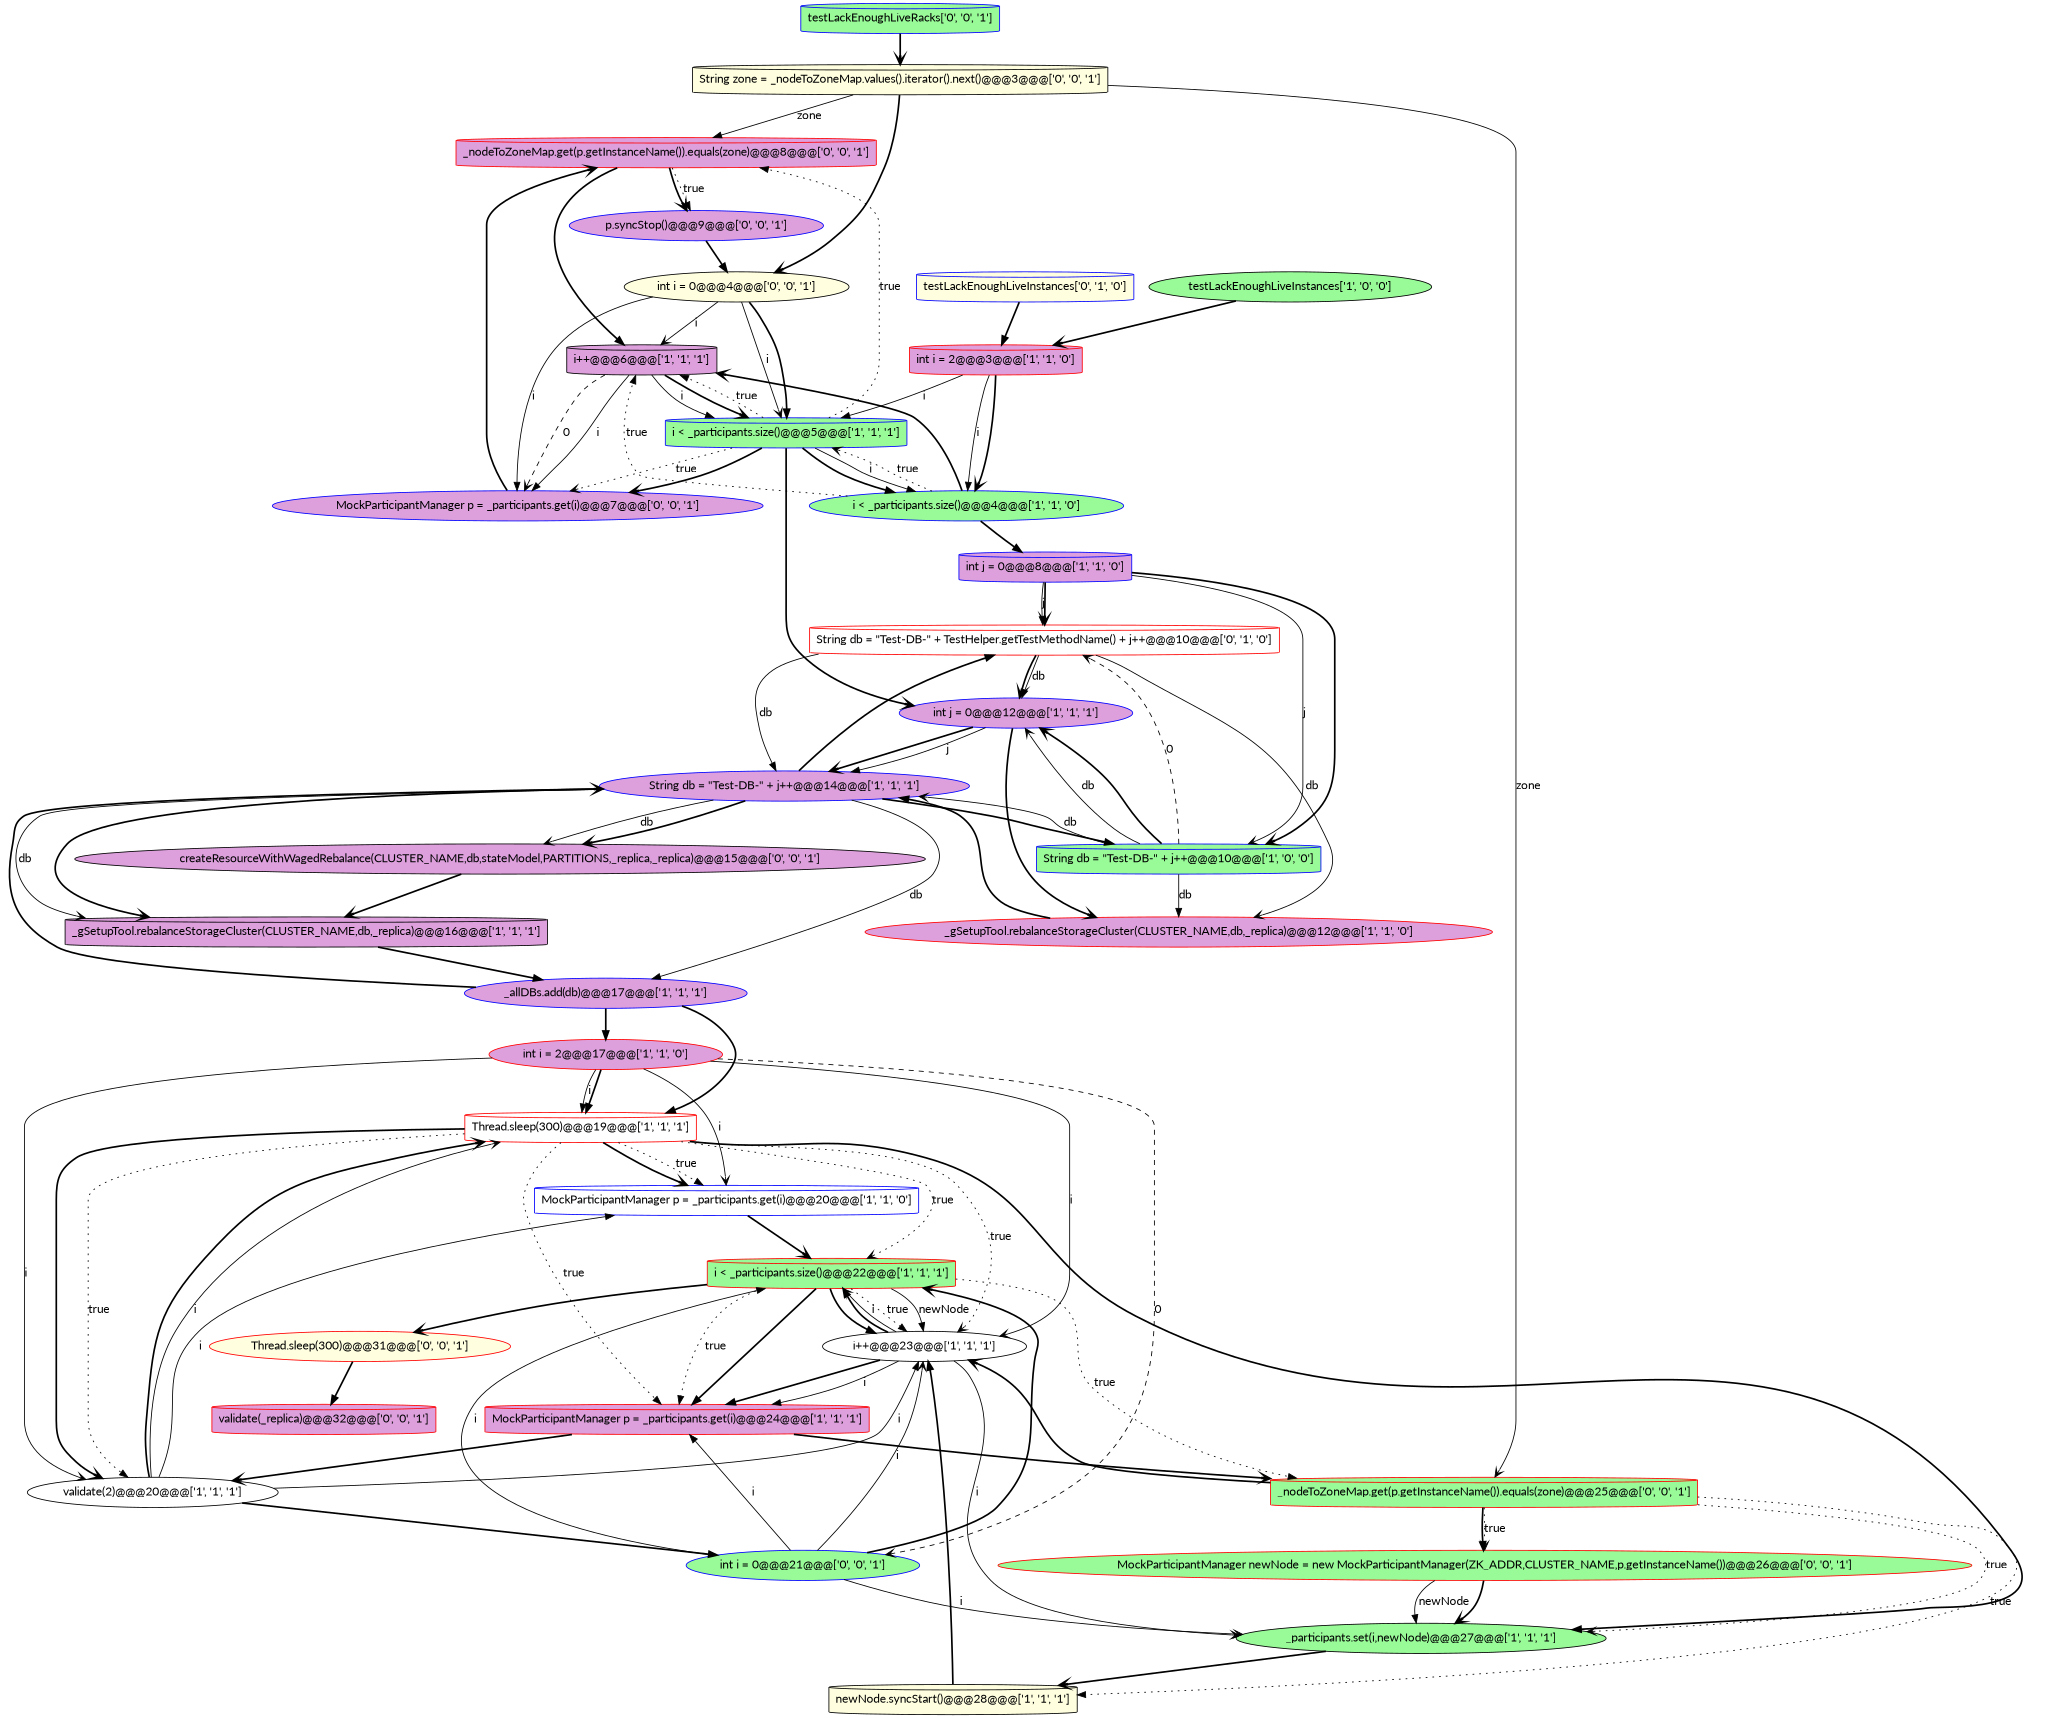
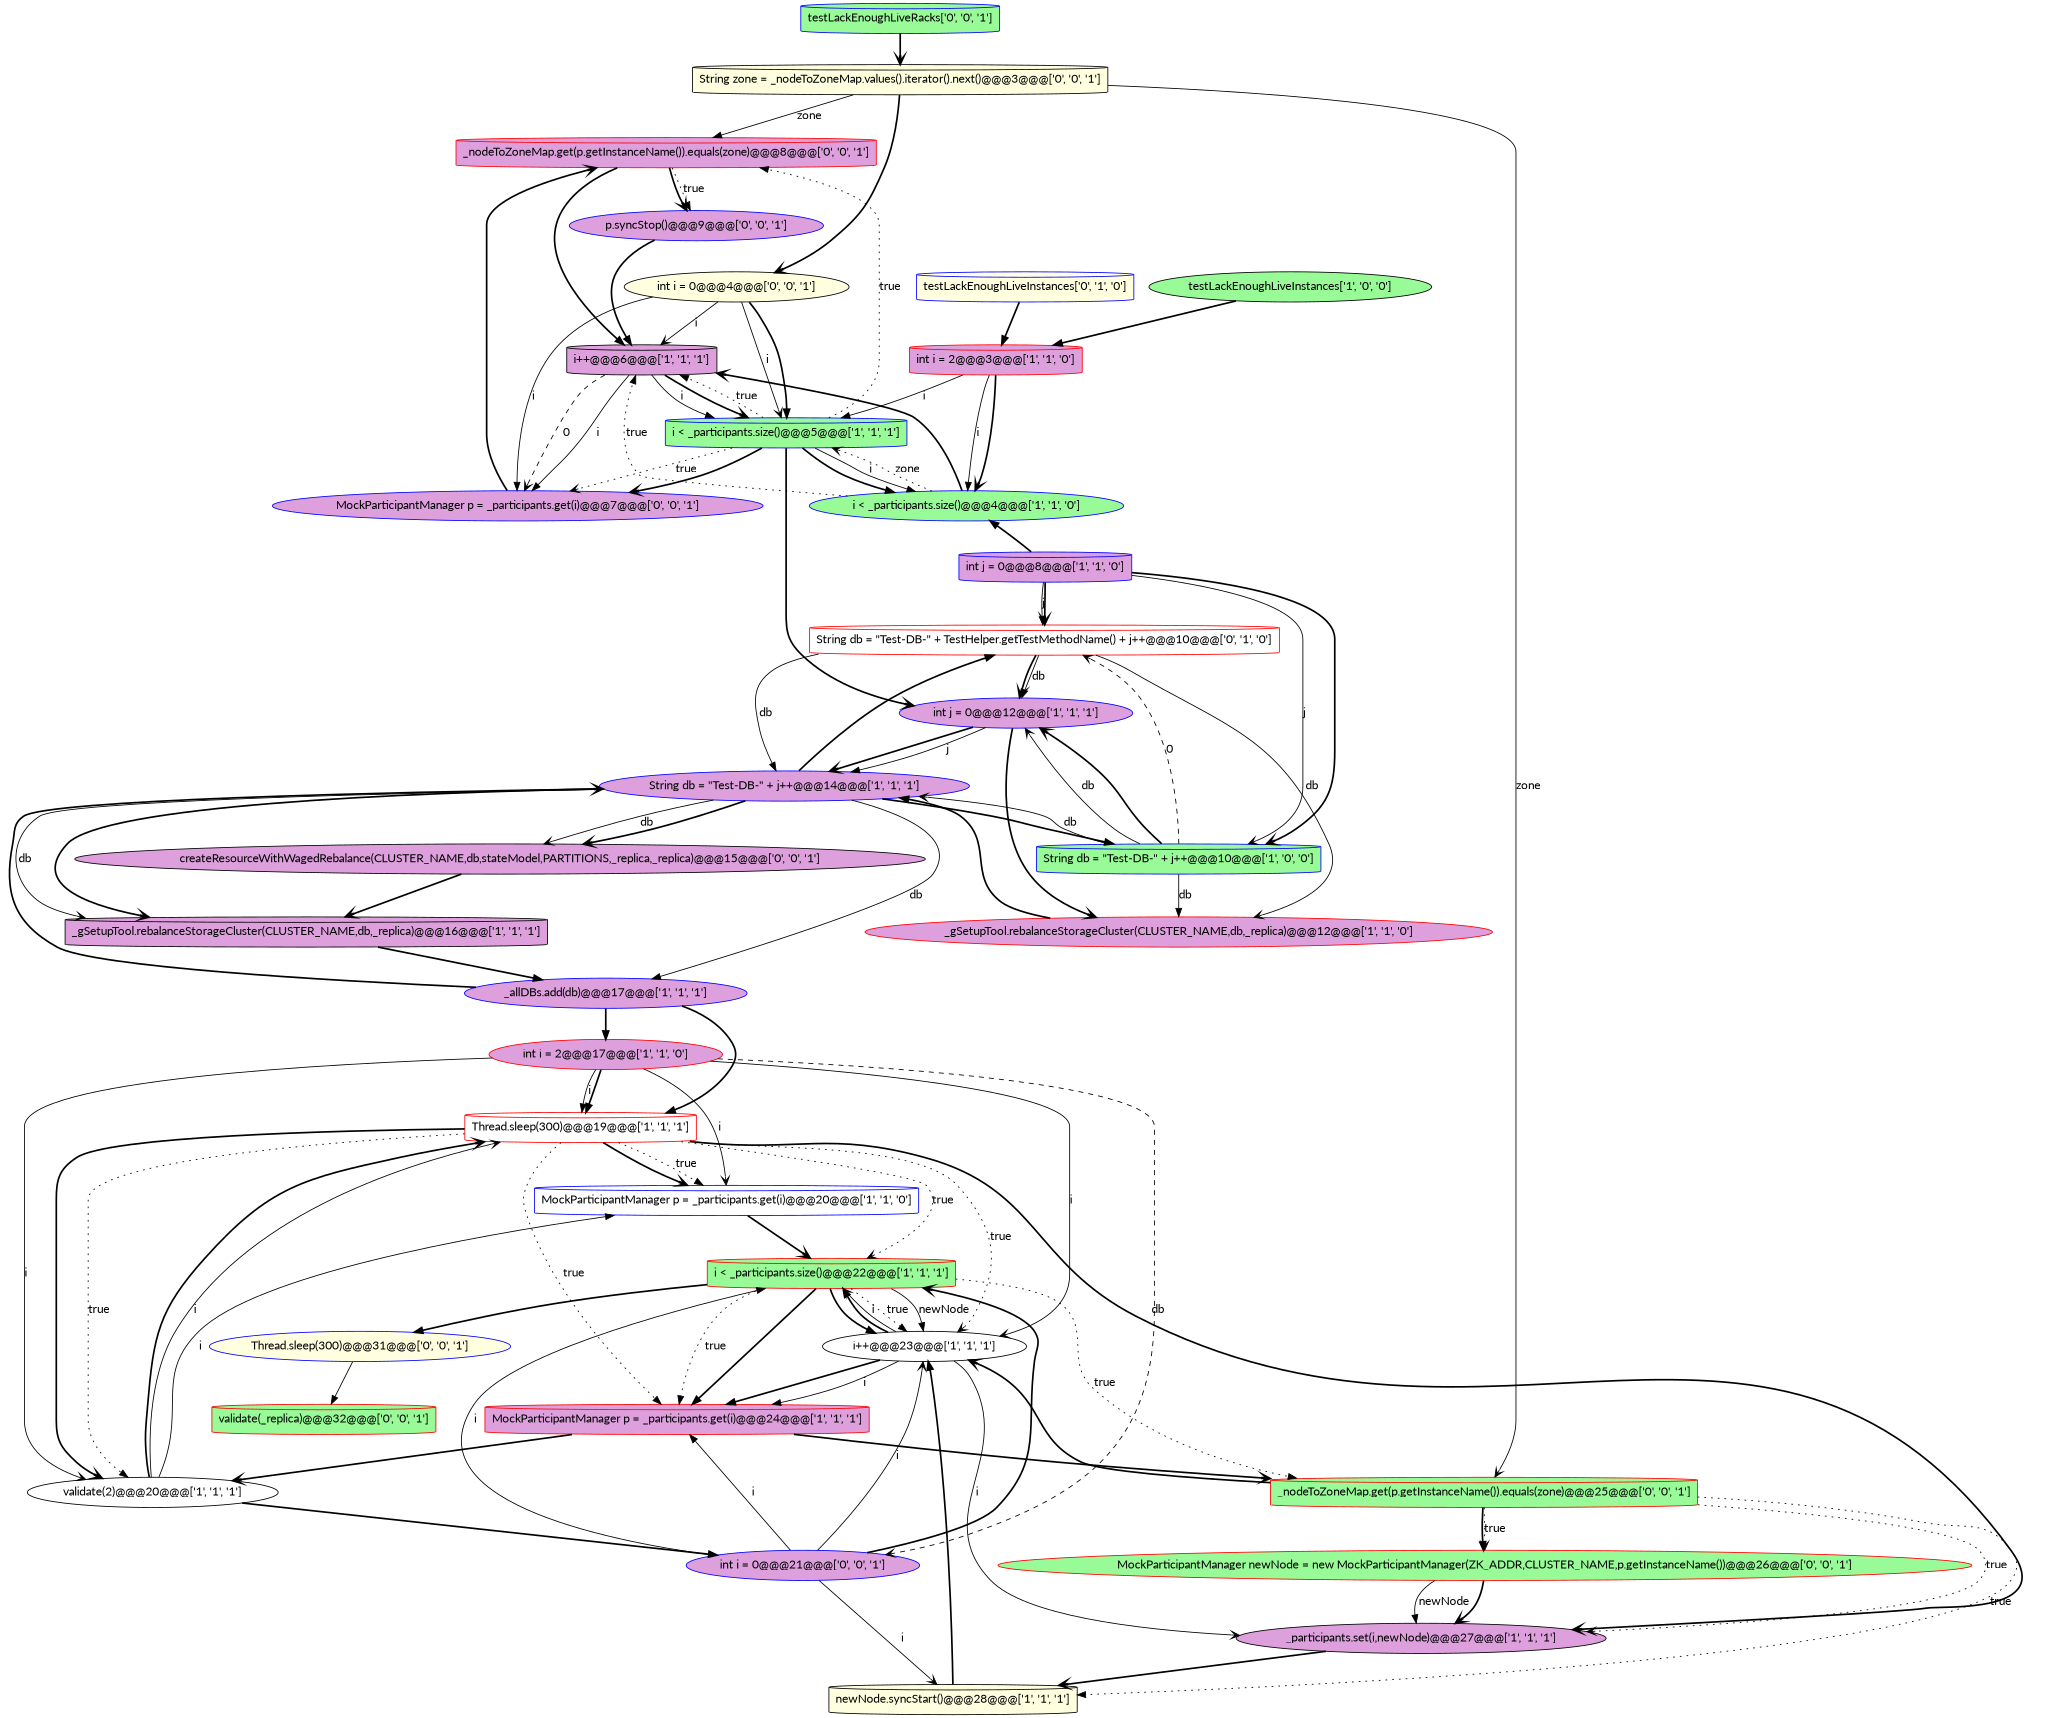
(714, 253) -> (613, 281)
(1149, 322) -> (1149, 322)
(908, 469) -> (908, 469)
(997, 534) -> (1014, 539)
(564, 1302) -> (564, 1302)
(1158, 1310) -> (1158, 1310)
(360, 1346) -> (360, 1346)
(344, 1379) -> (344, 1379)
(1586, 1382) -> (1586, 1382)
(324, 1419) -> (324, 1419)
(615, 1472) -> none
(803, 1565) -> (803, 1565)
(1037, 1619) -> (875, 1630)
(1421, 1638) -> (1421, 1638)
